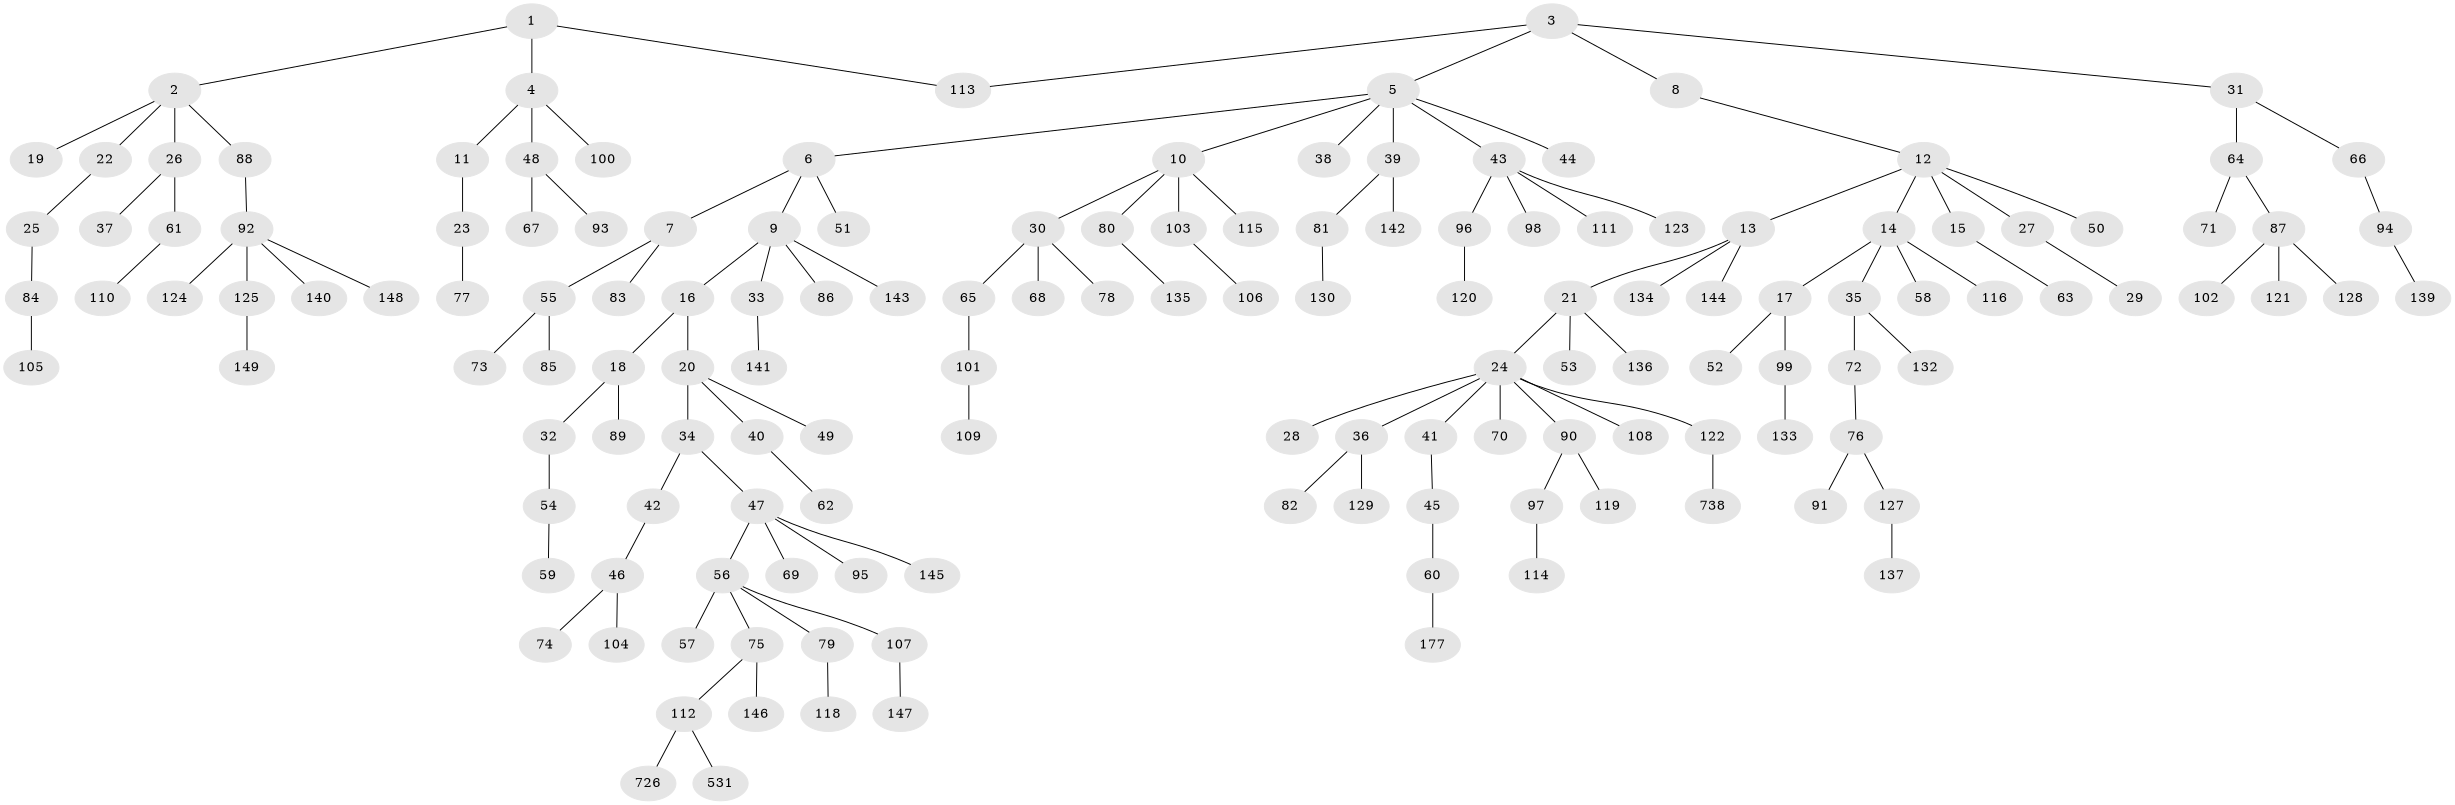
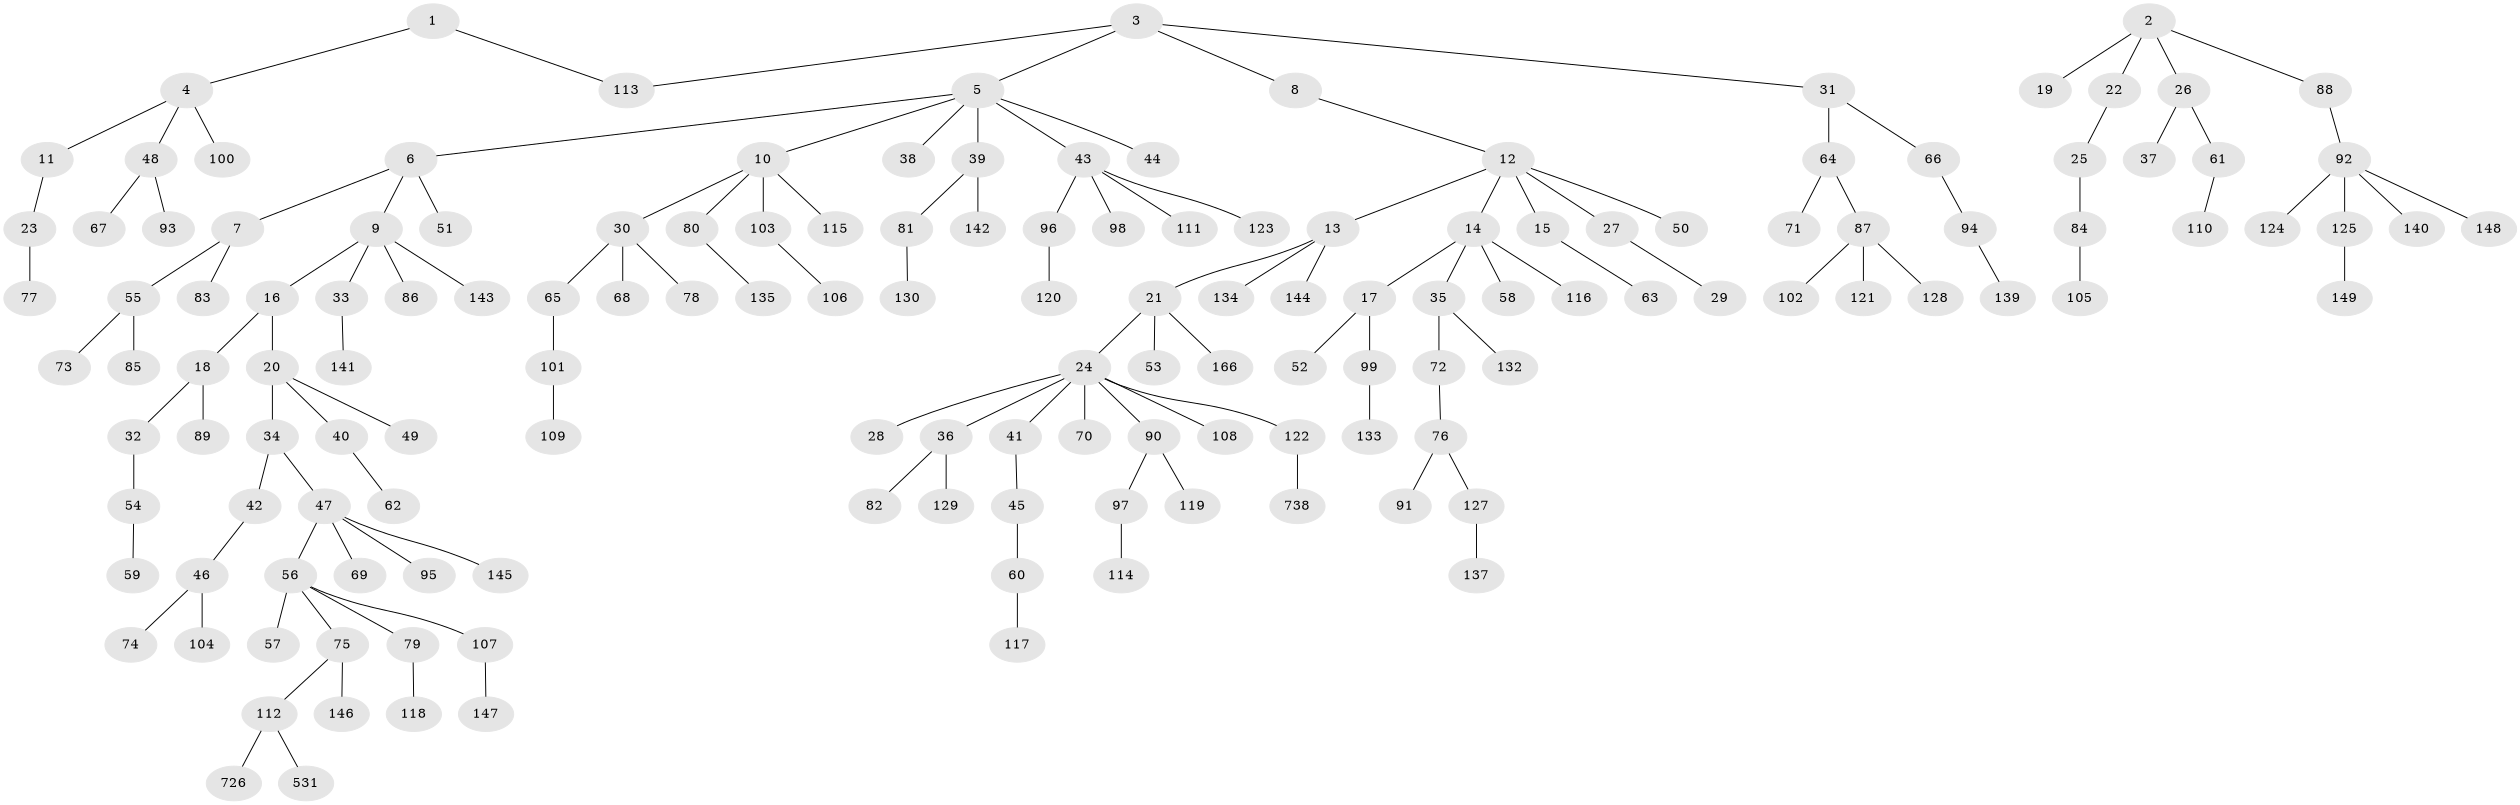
(353, 56) -> none
(1641, 368) -> (1225, 368)
(1433, 645) -> (1017, 645)
